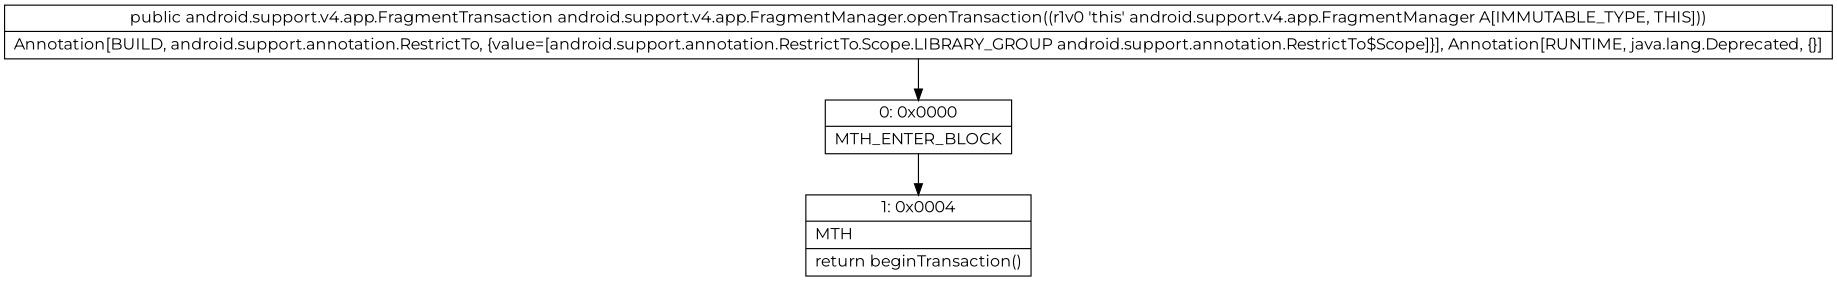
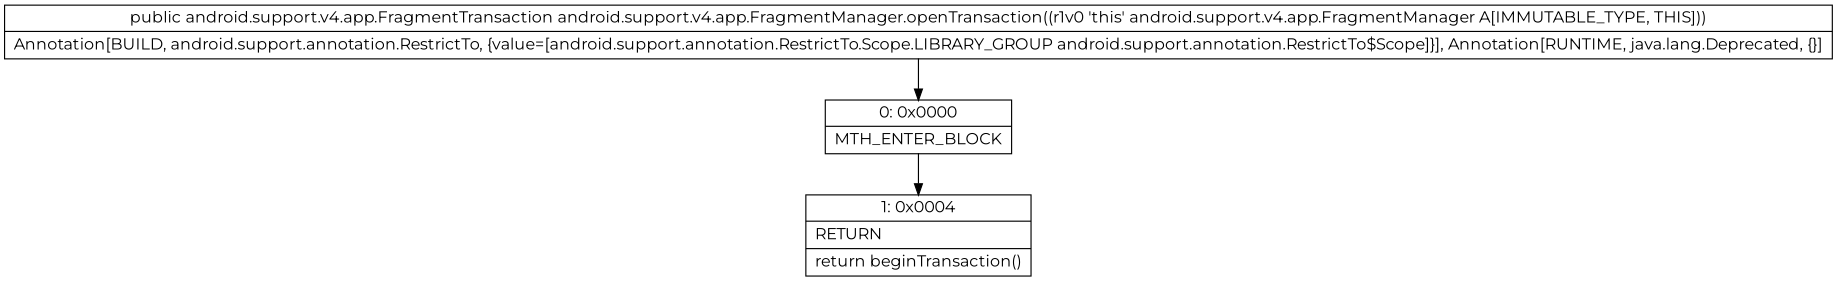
(834, 234) -> (849, 234)
